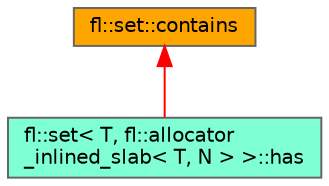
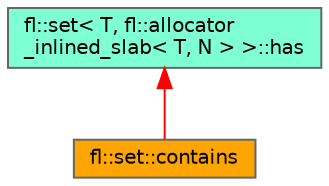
(165, 92) -> (165, 114)
